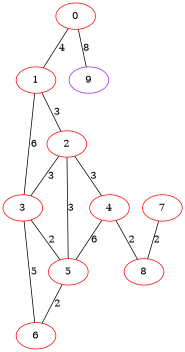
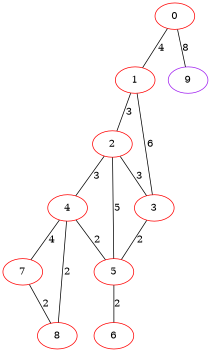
(71, 208) -> (118, 208)
none -> (45, 240)
(95, 240) -> (98, 240)
(29, 272) -> none
